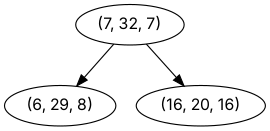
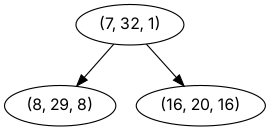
(130, 25) -> (130, 25)
(60, 106) -> (60, 106)
